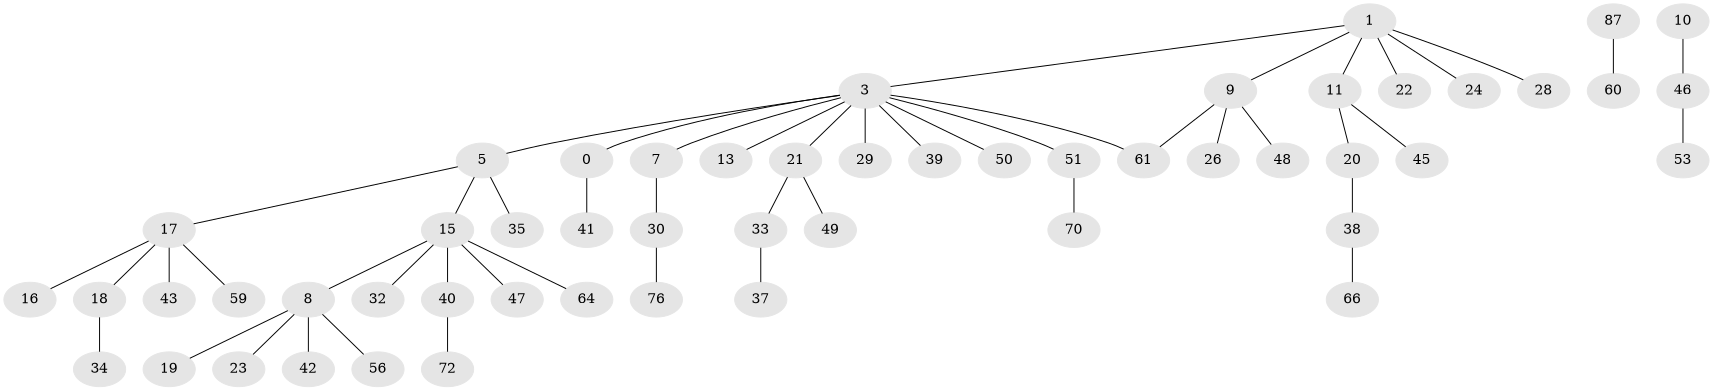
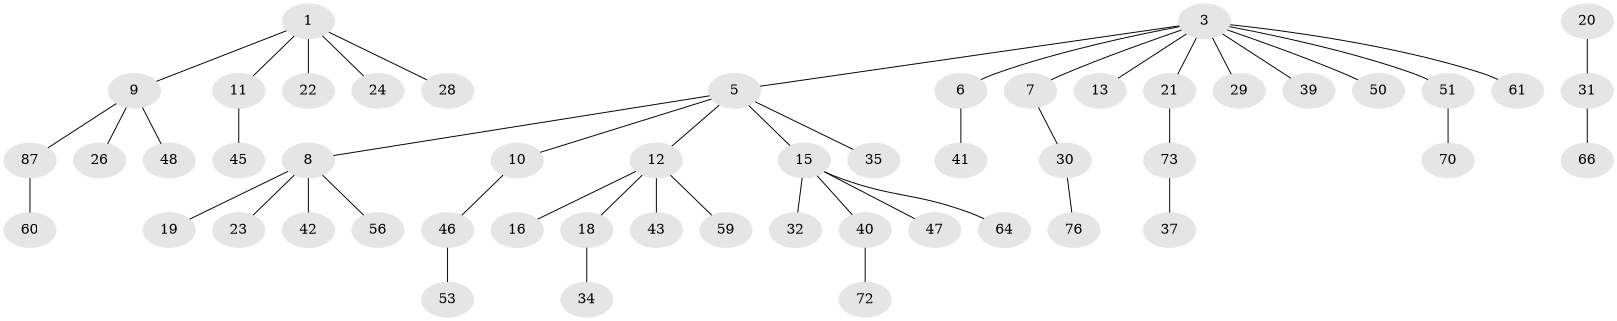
(1118, 56) -> none
none -> (626, 126)
(1187, 126) -> (82, 126)
(1344, 126) -> none
(587, 160) -> (961, 91)
(169, 230) -> (656, 160)
(761, 230) -> (1170, 160)
(830, 230) -> none
(1352, 230) -> (1587, 91)
(378, 265) -> (522, 126)
